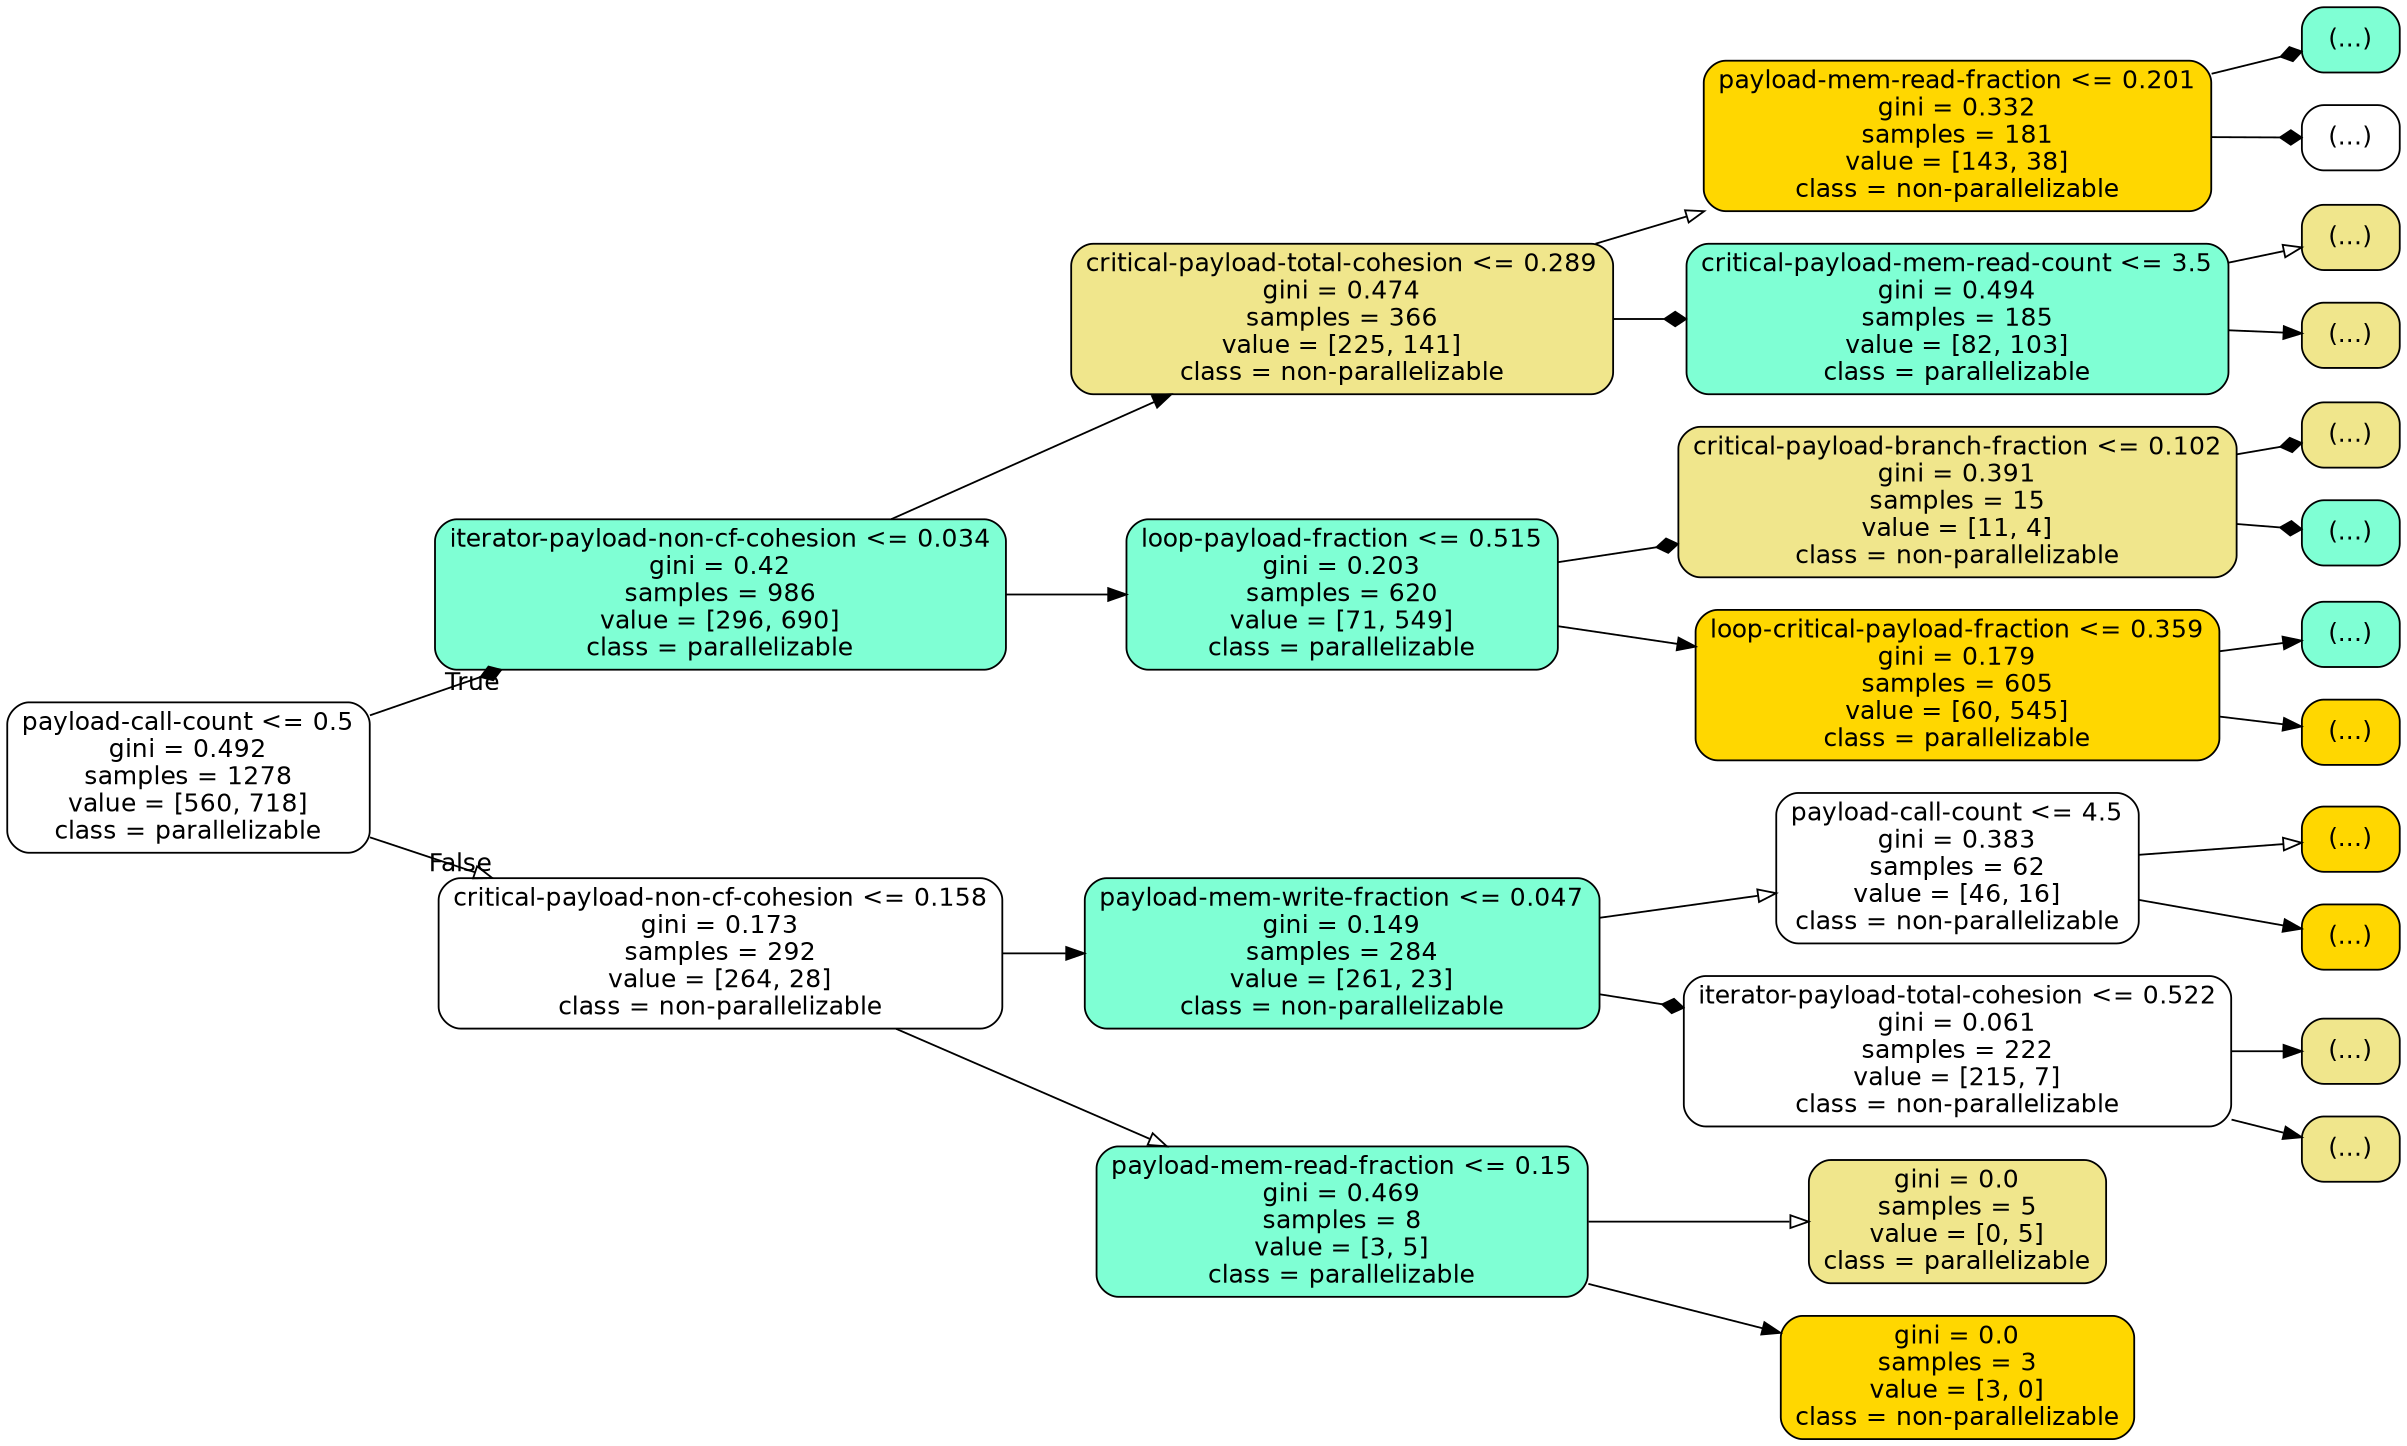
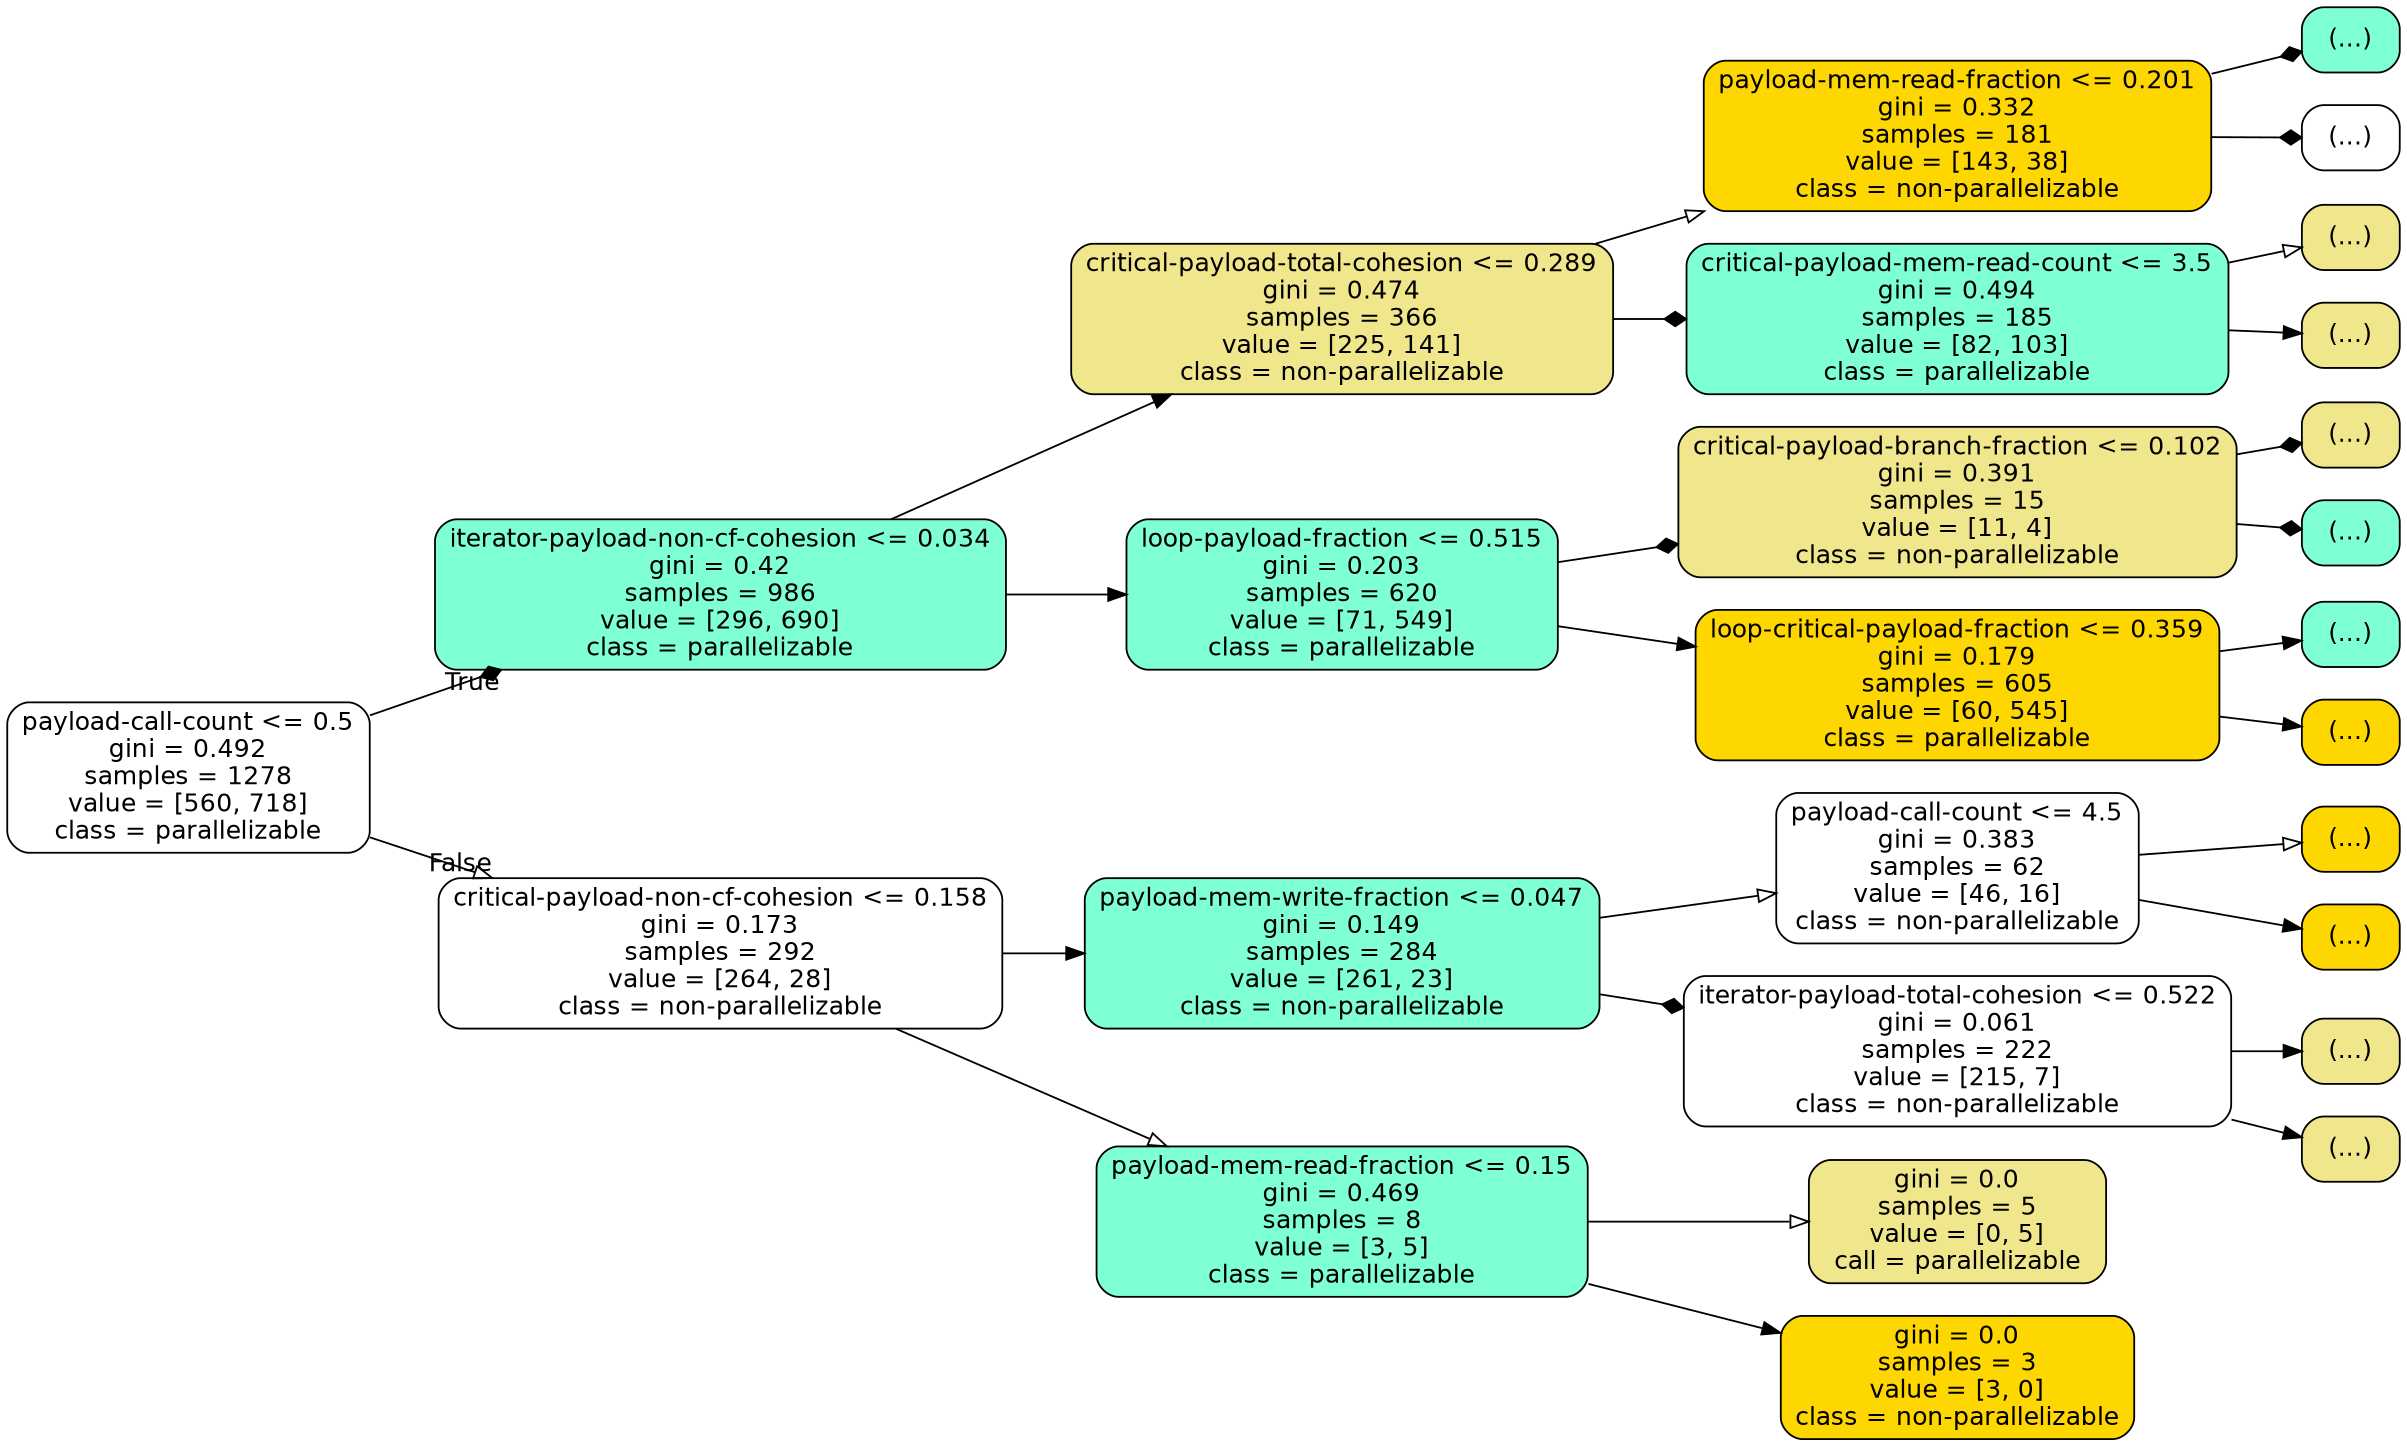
(1958, 1222) -> (1958, 1222)
